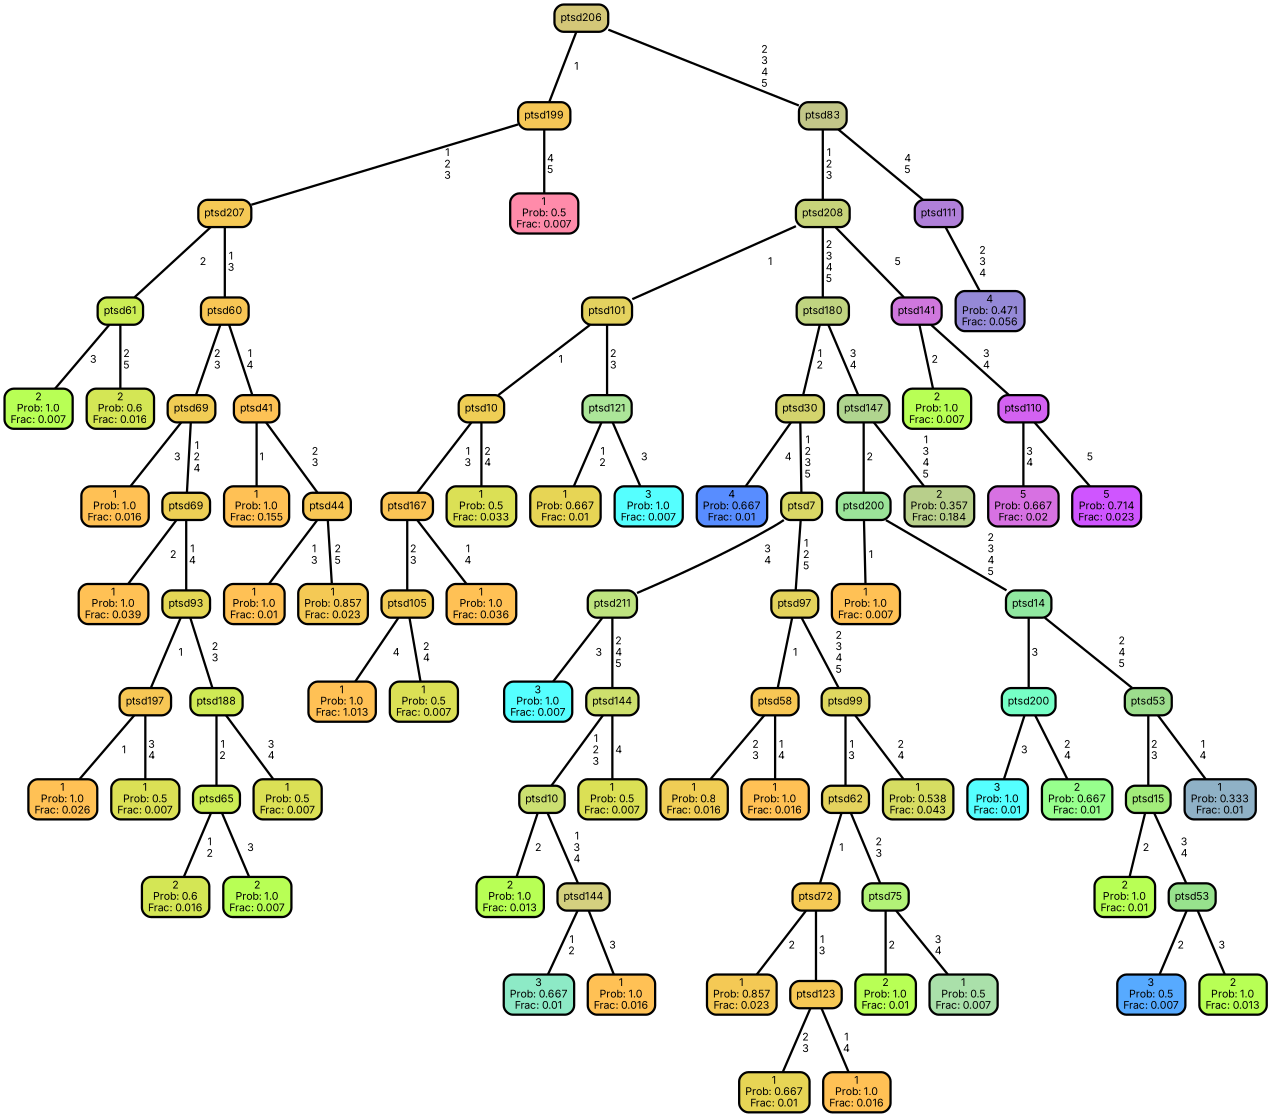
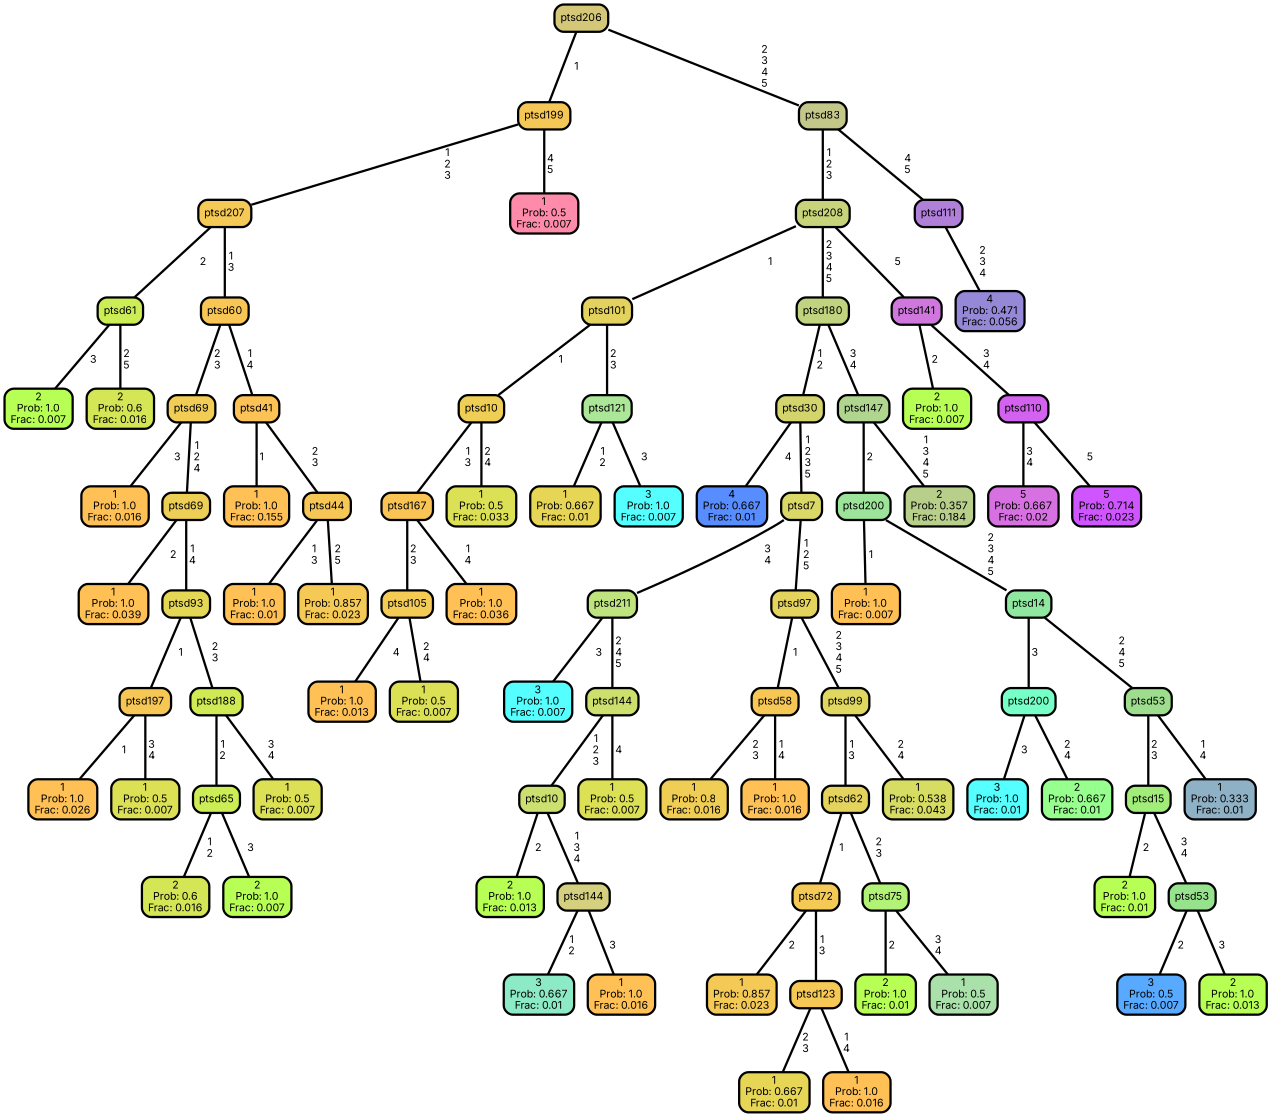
(342, 702) -> (342, 702)
